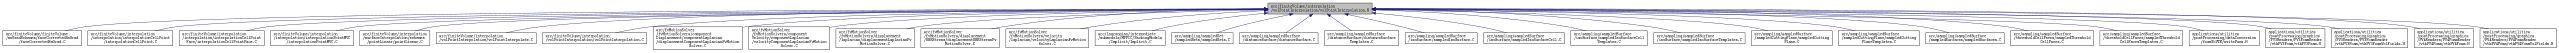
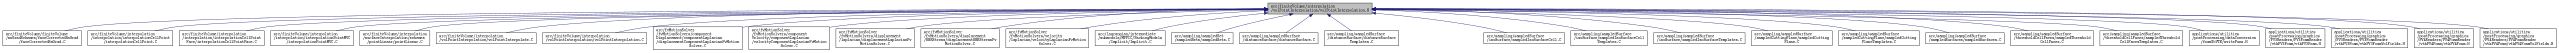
(1441, 38) -> none
